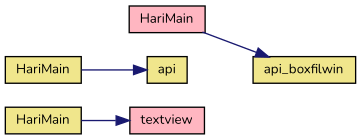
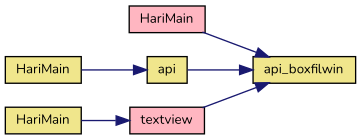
none -> (214, 70)
none -> (230, 98)
